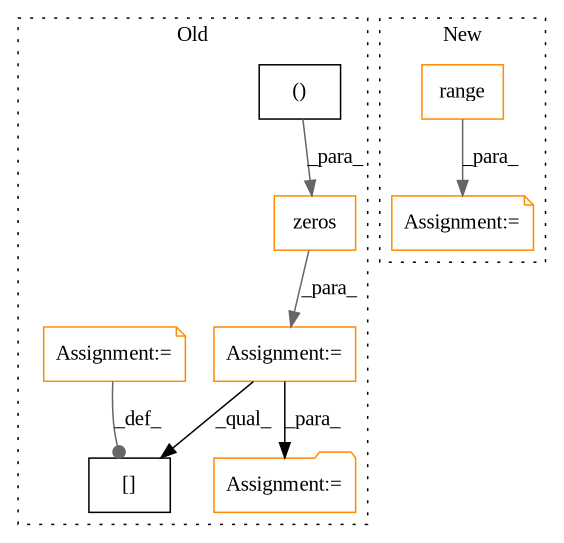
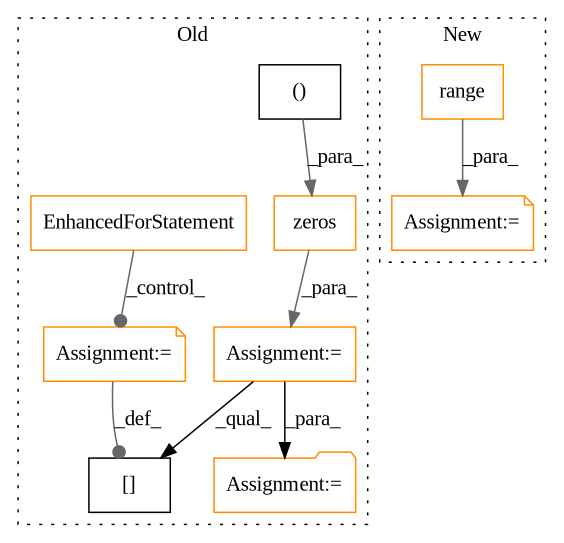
none -> (139, 223)
